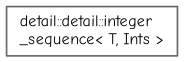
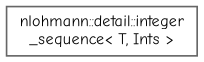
(92, 31) -> (102, 31)
